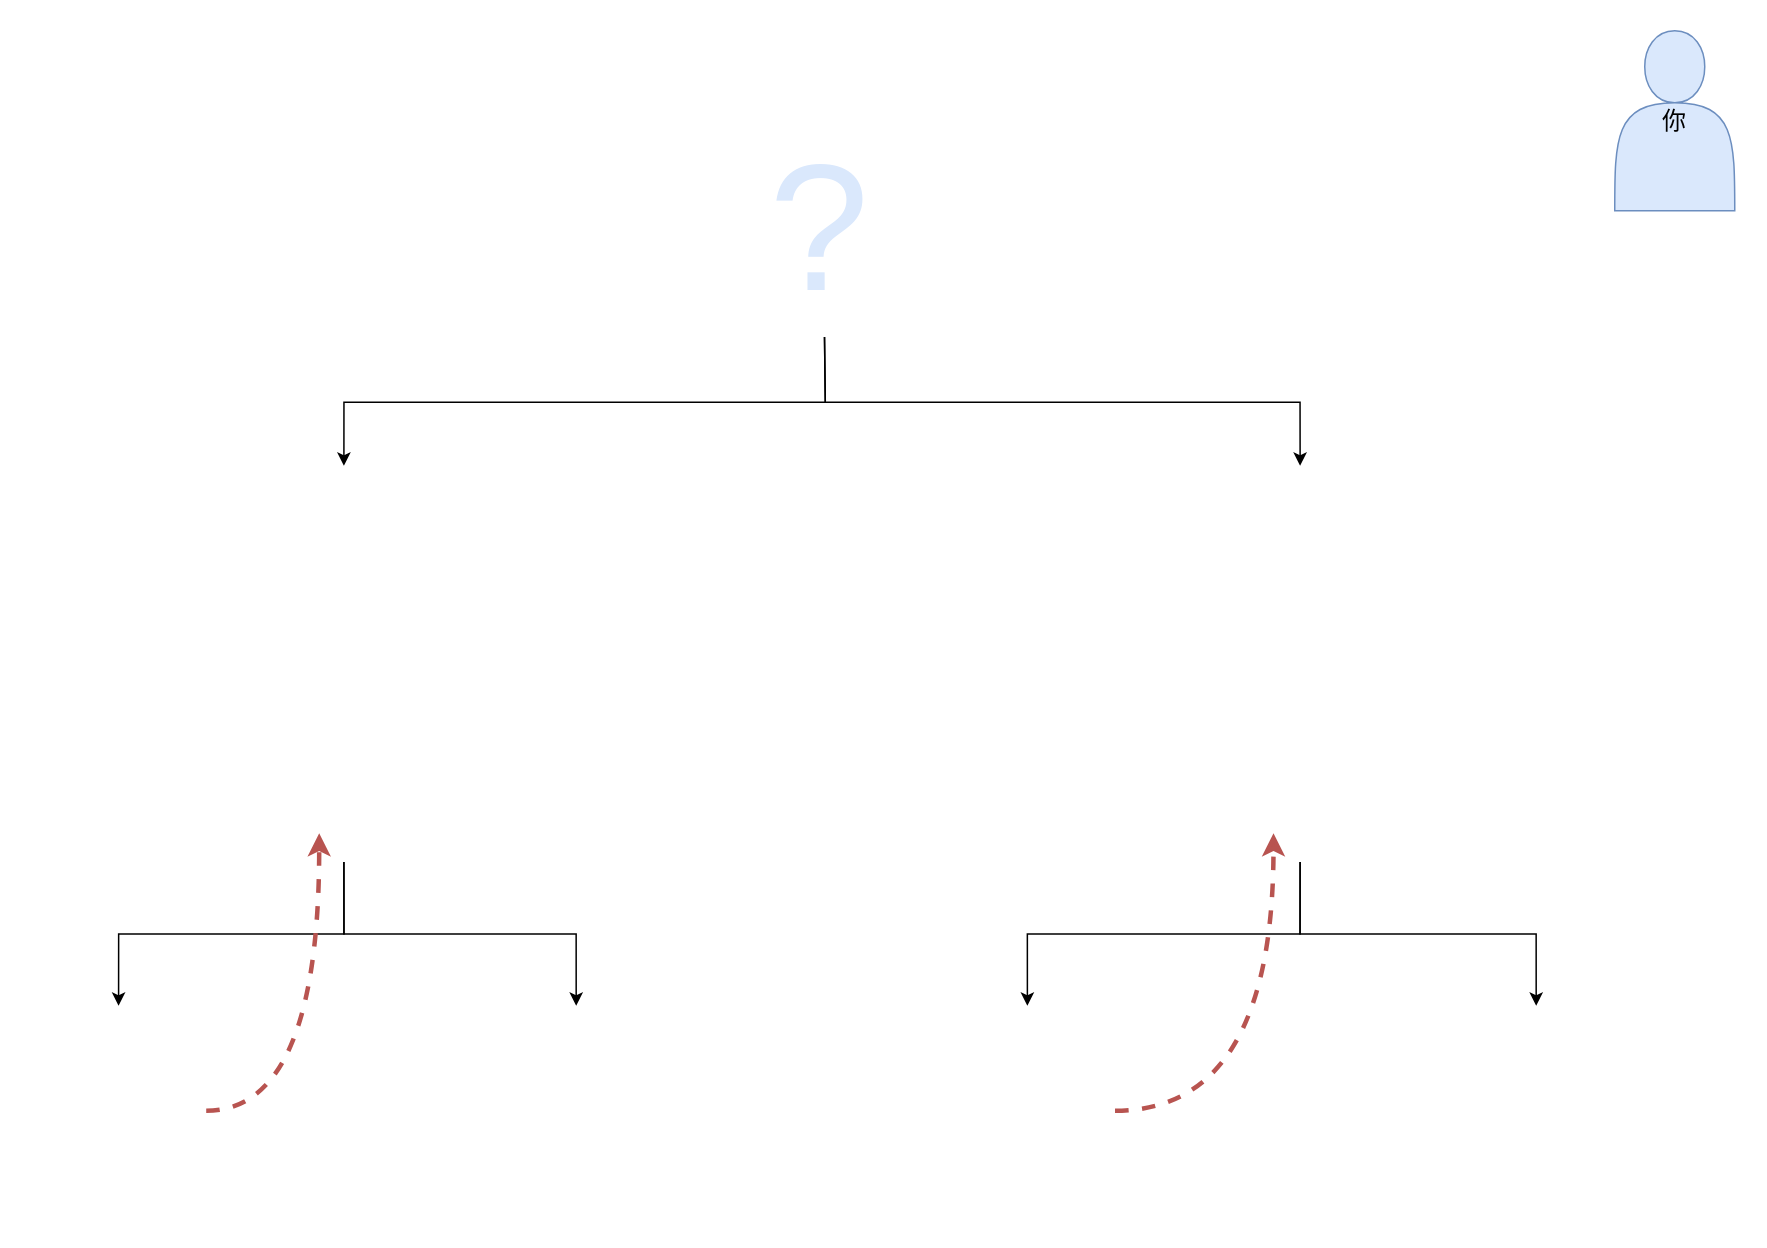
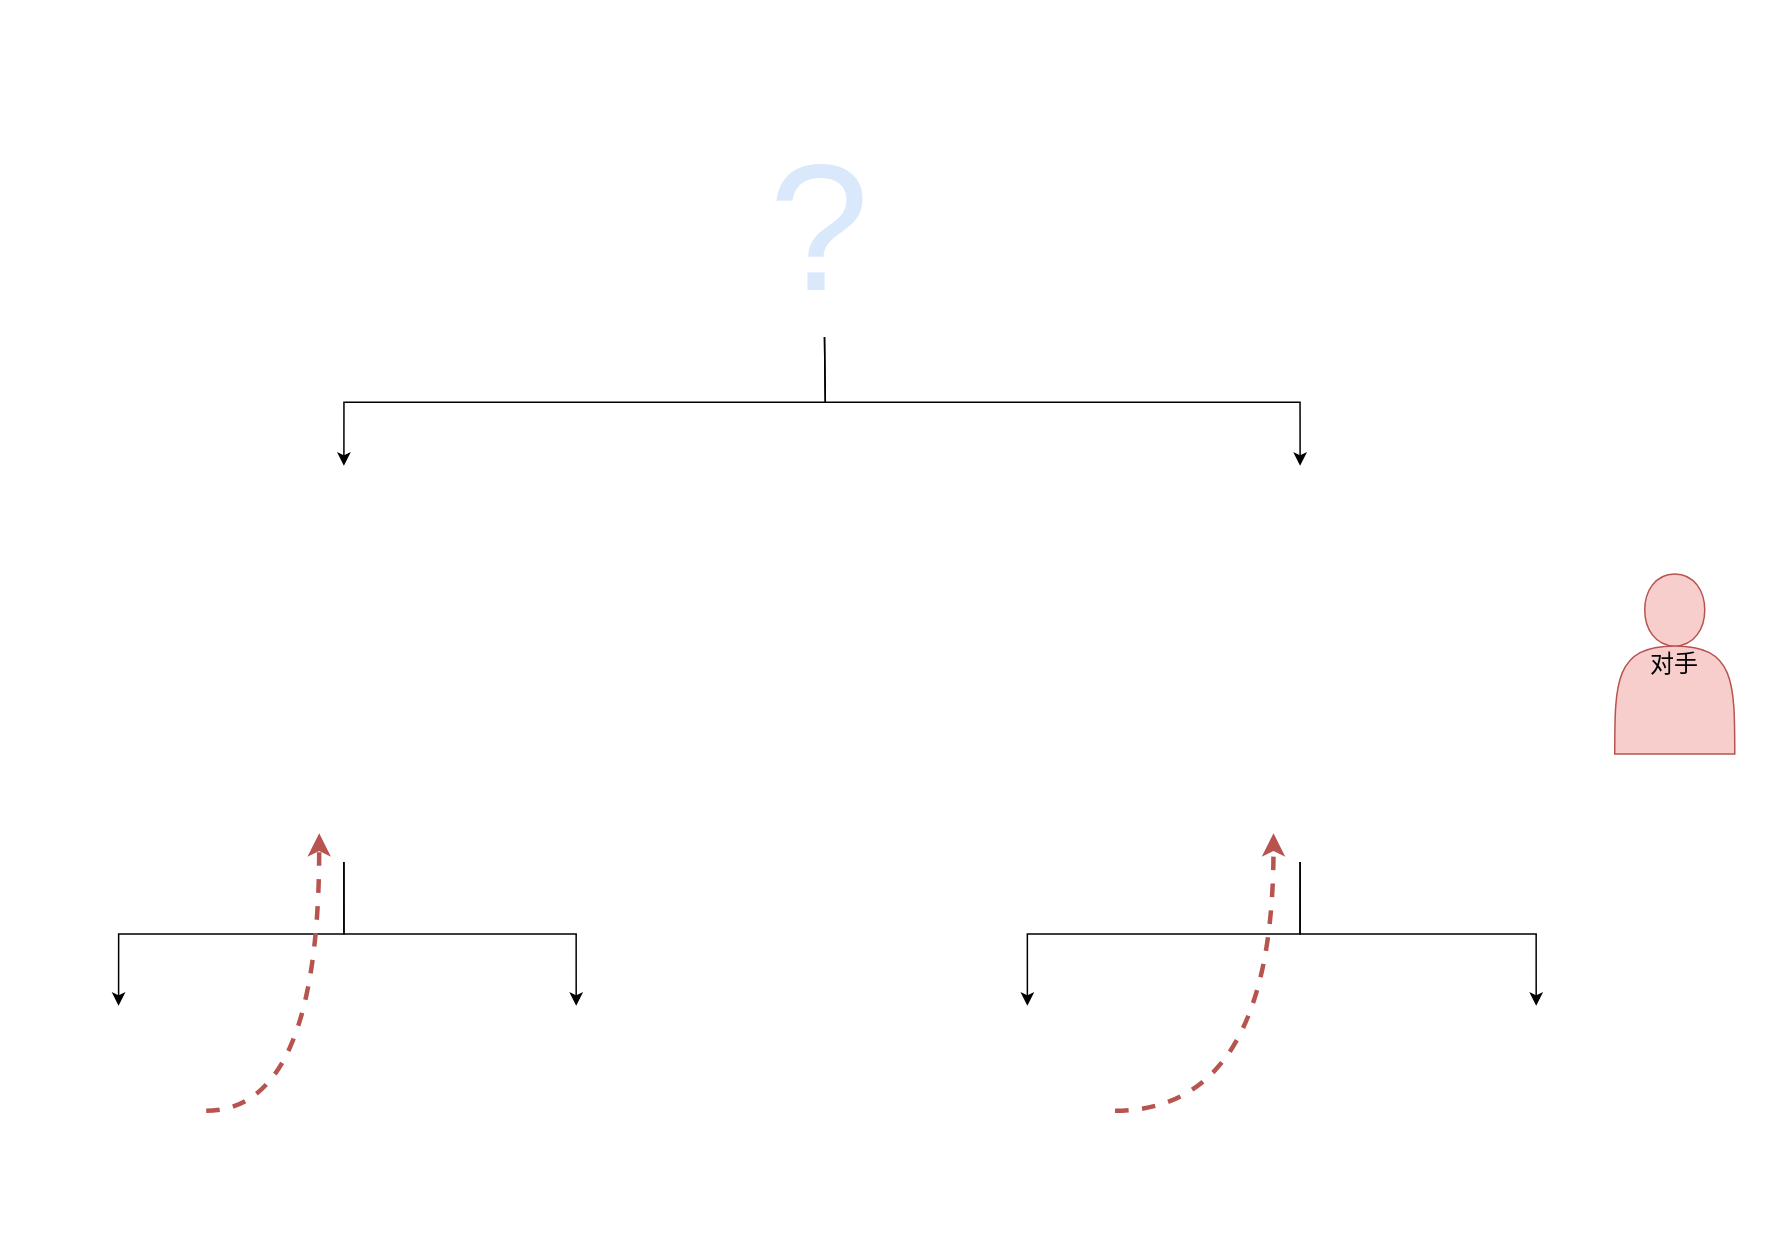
(1675, 121) -> none
none -> (1675, 664)
